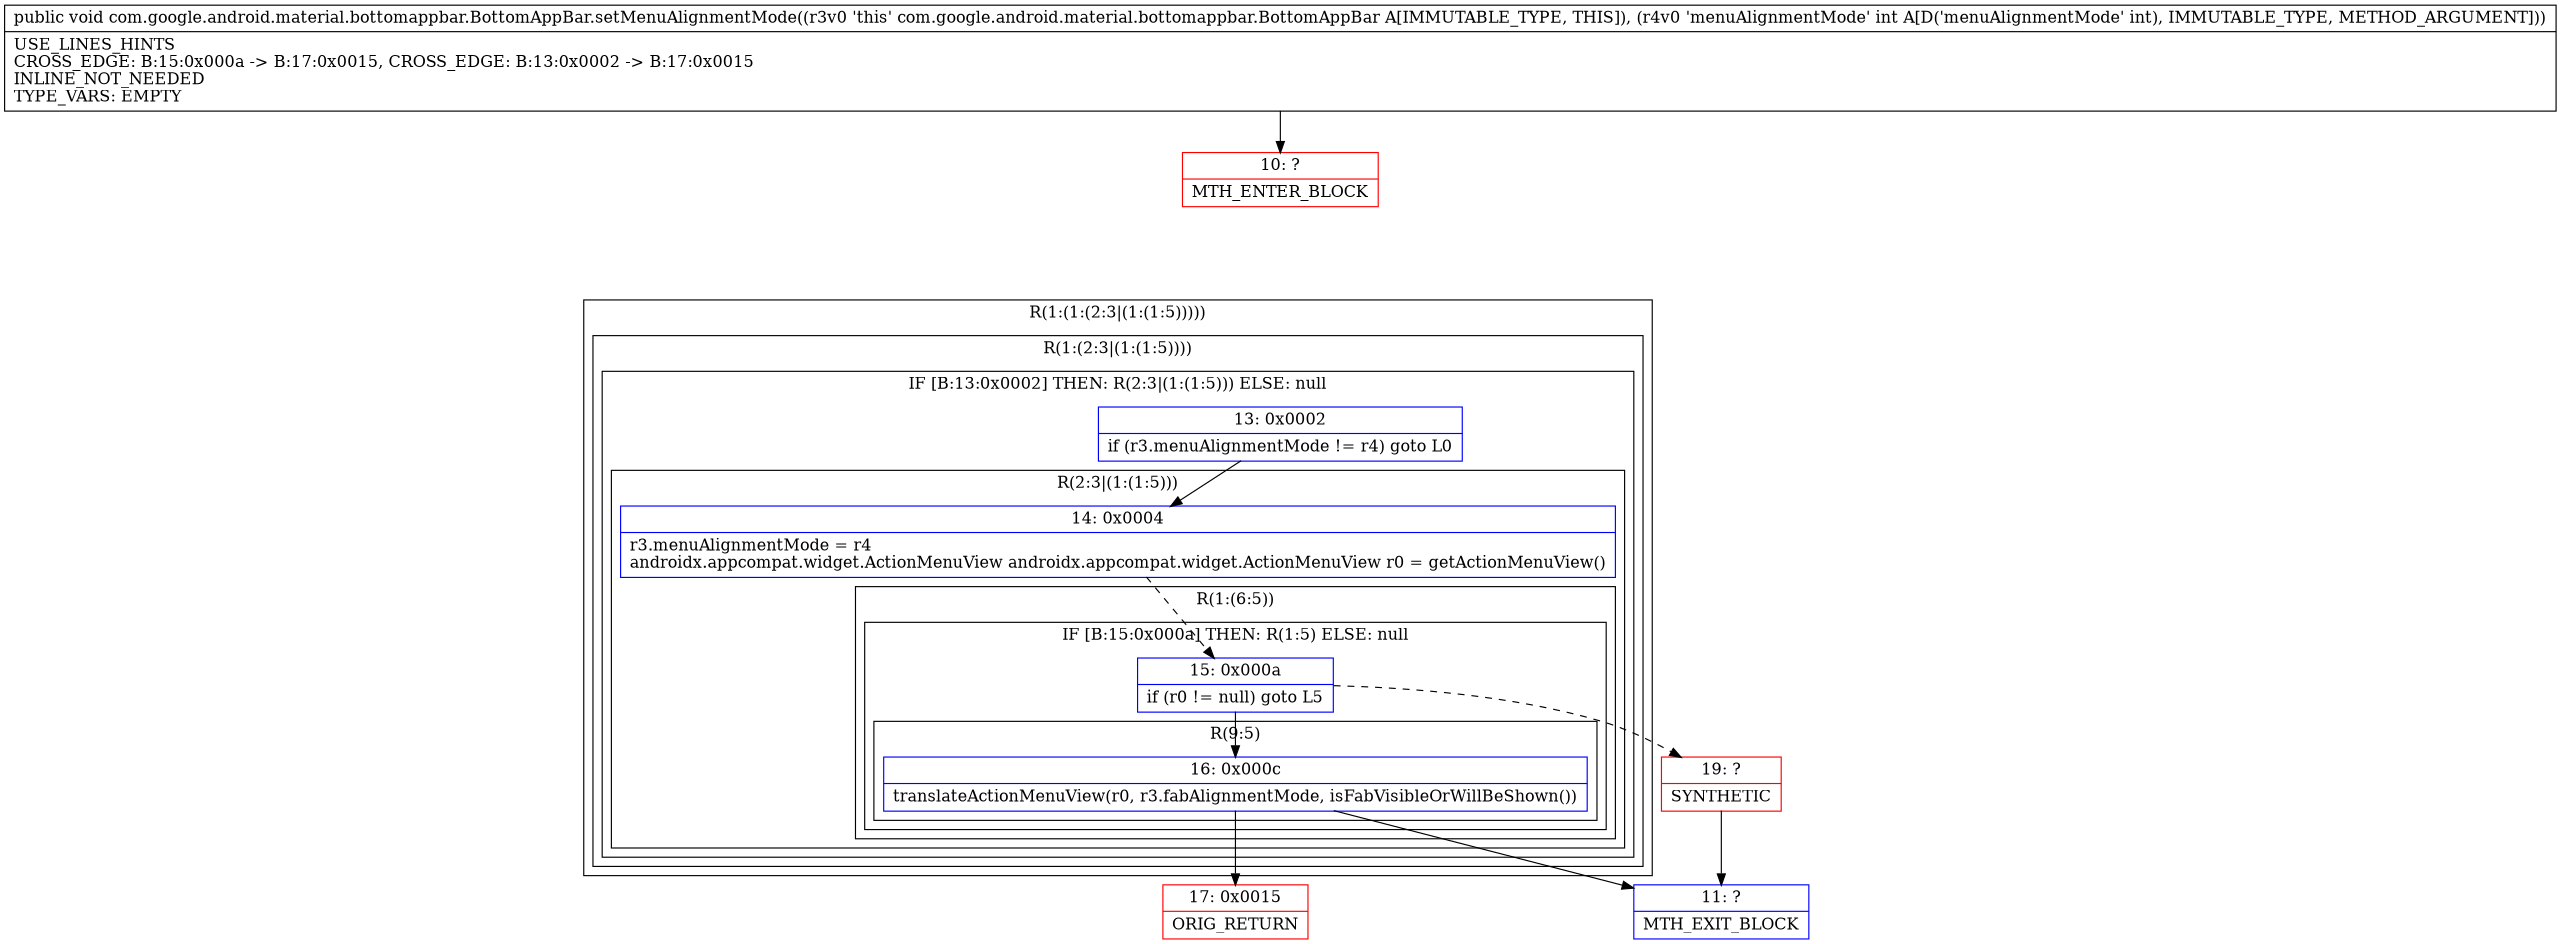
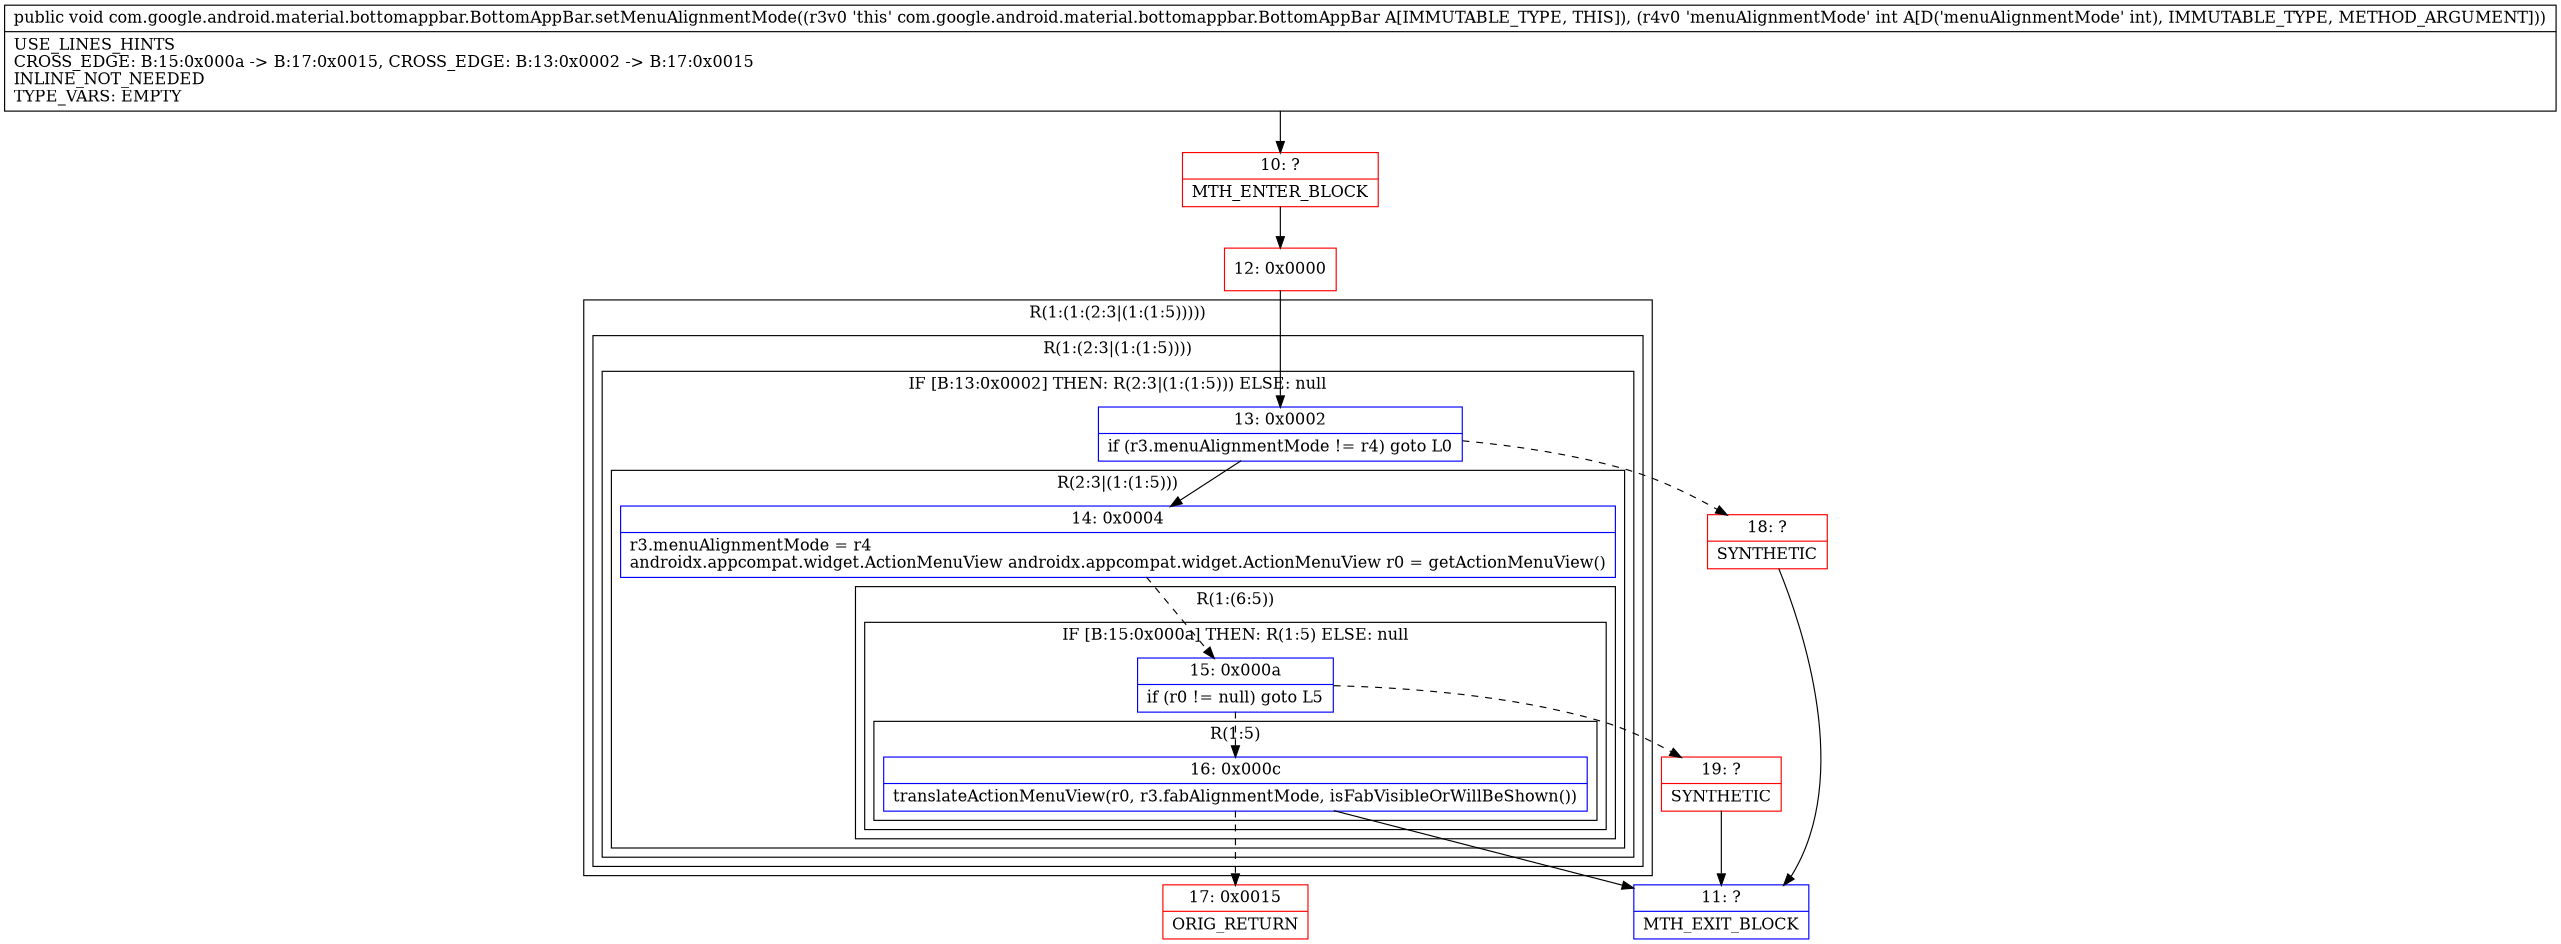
none -> (1280, 269)
none -> (1767, 542)
(1235, 729) -> (1235, 729)
(1235, 735) -> (1235, 735)
(1235, 842) -> (1235, 842)
